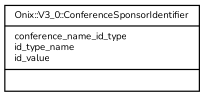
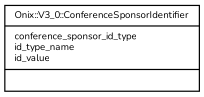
(71, 36) -> (76, 36)
